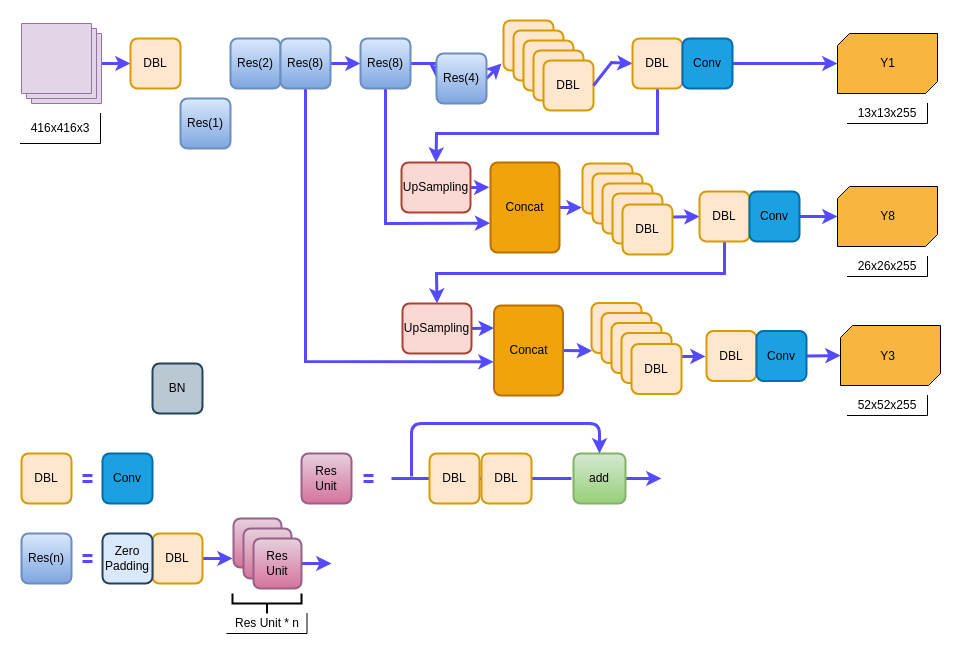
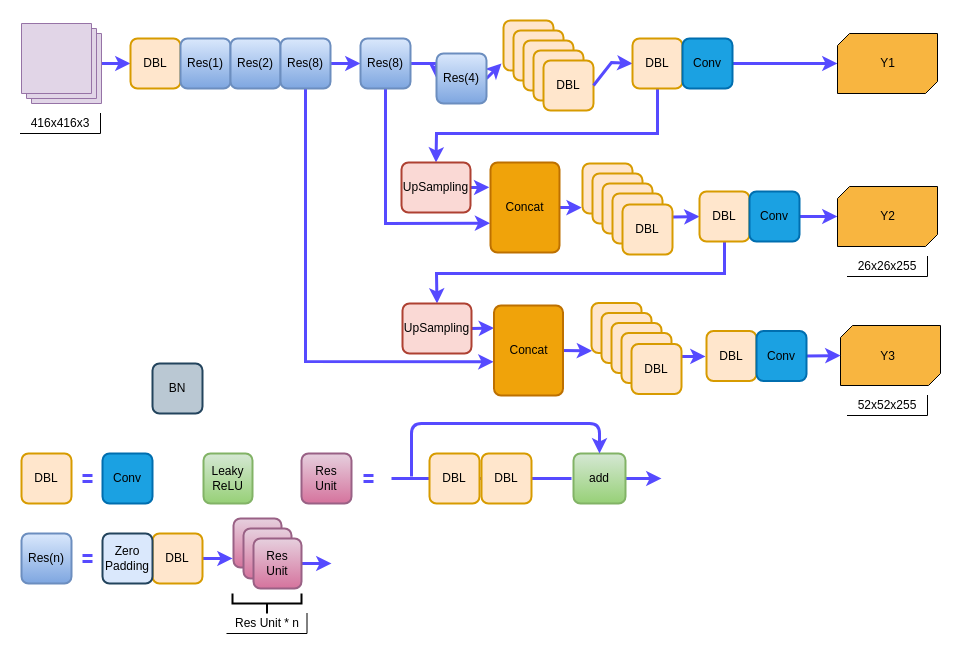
(888, 114) -> none
(206, 124) -> (206, 64)
(61, 129) -> (61, 124)
(888, 217) -> (888, 217)
none -> (228, 479)
